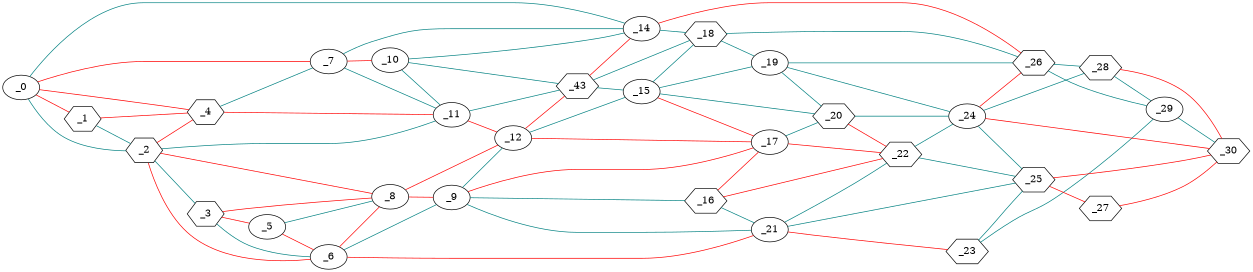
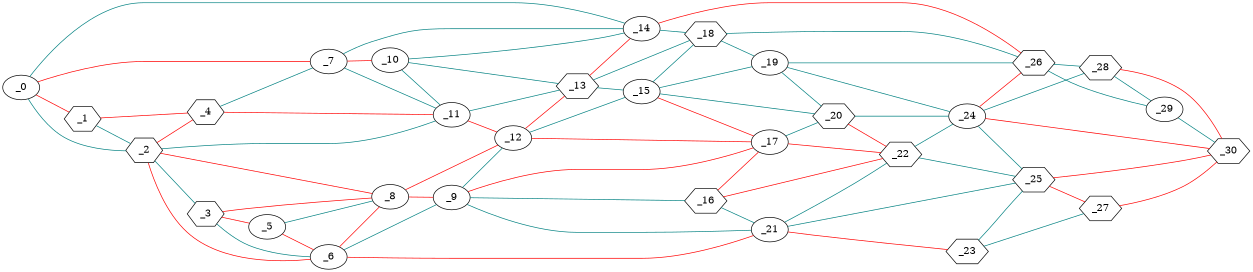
(577, 86) -> (577, 86)
(114, 99) -> none
(1071, 187) -> (1034, 230)
